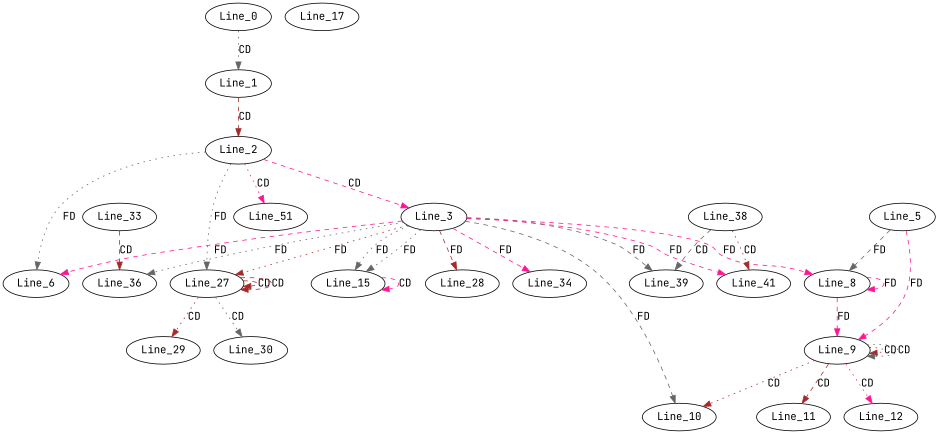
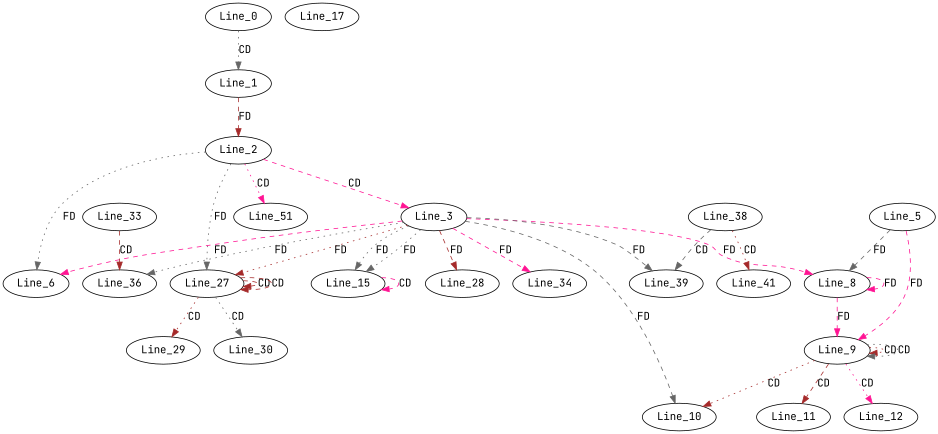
(245, 117) -> (245, 117)
(596, 232) -> none
